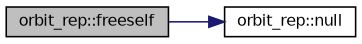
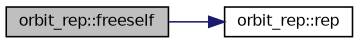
(290, 22) -> (289, 22)
